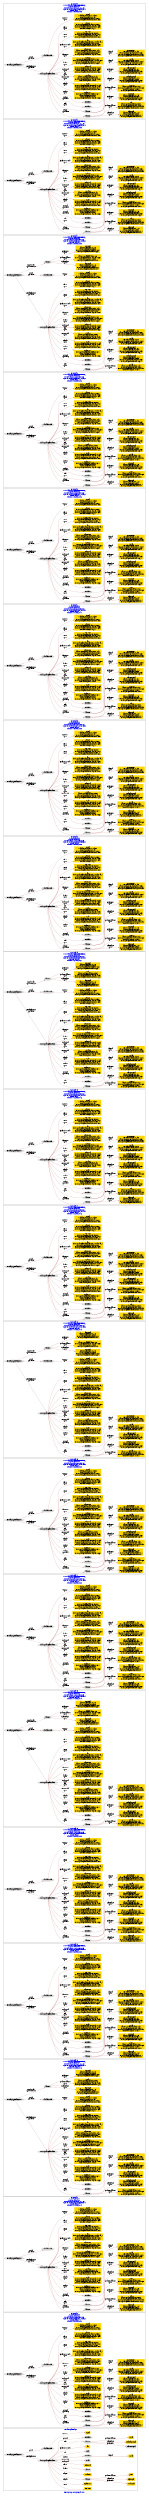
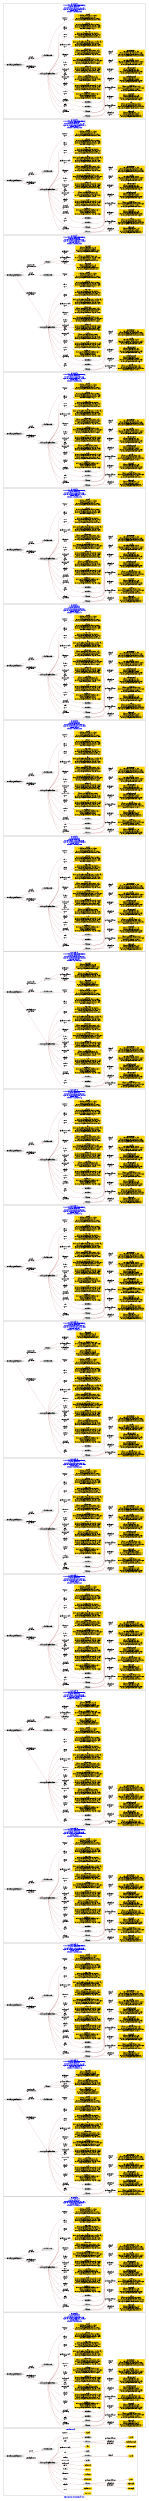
(70, 2430) -> (70, 2430)
(131, 2447) -> (131, 2447)
(88, 2470) -> (88, 2470)
none -> (88, 2479)
(131, 2484) -> (131, 2489)
